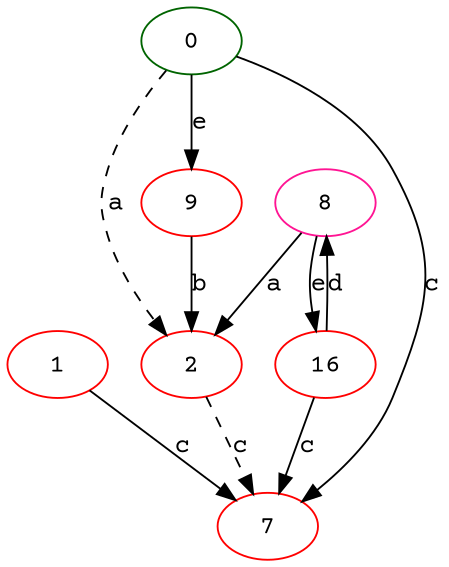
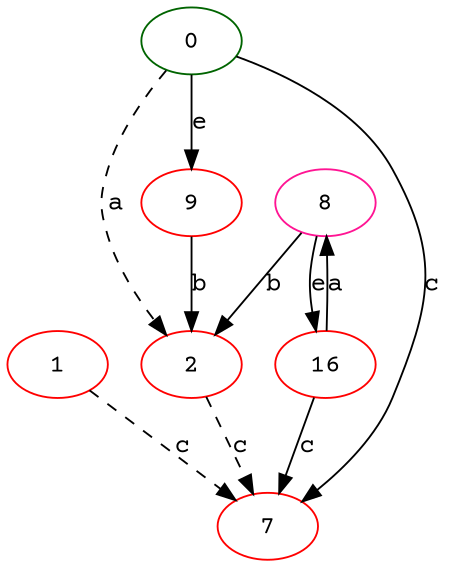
(274, 284) -> (274, 284)
(336, 284) -> (336, 284)
(155, 440) -> (155, 440)
